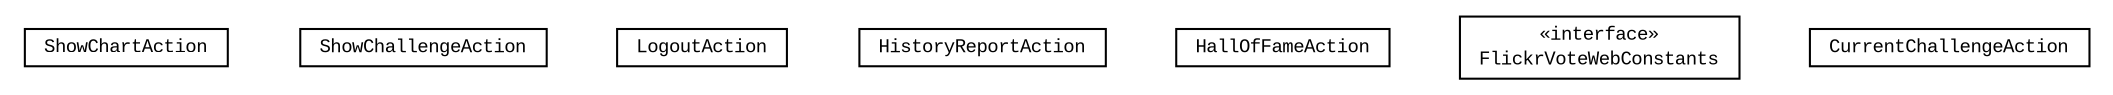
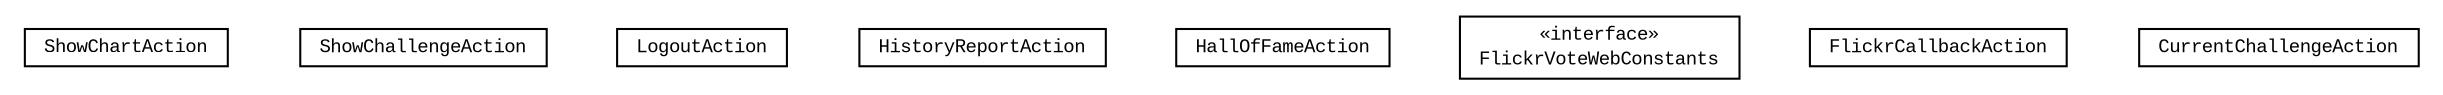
none -> (1938, 48)
